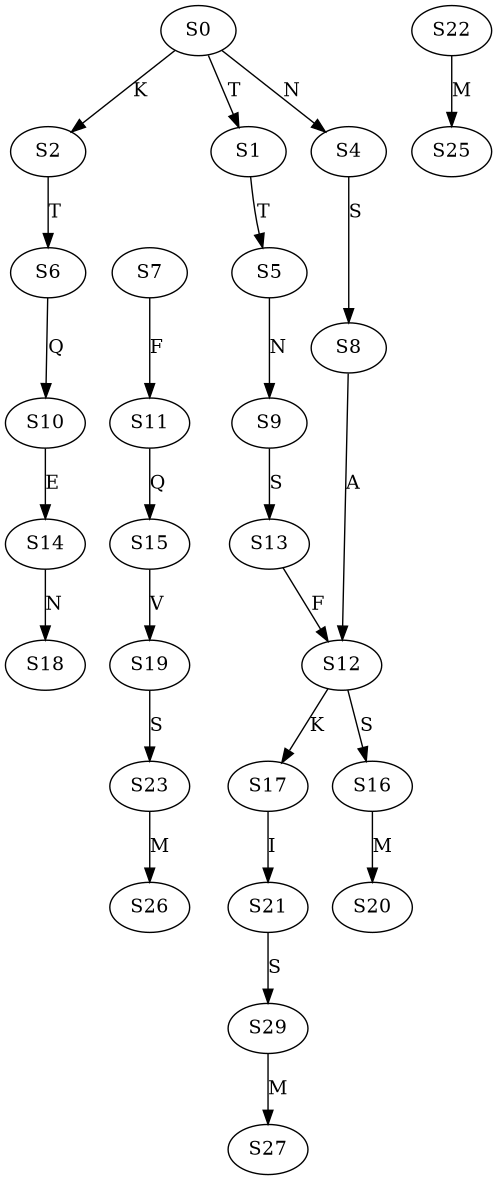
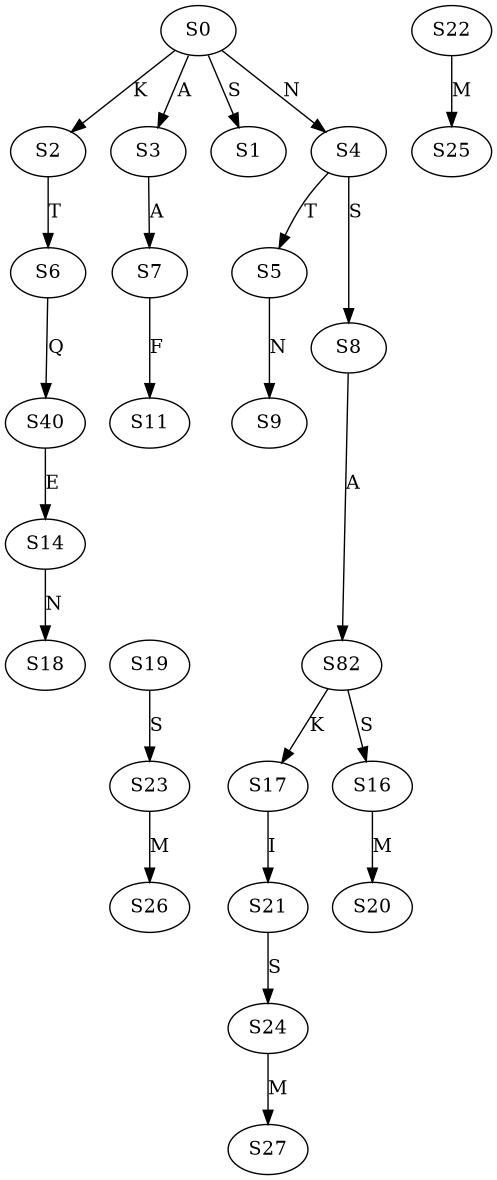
(235, 91) -> (235, 91)
none -> (148, 152)
(254, 206) -> (304, 202)
(45, 423) -> (45, 423)
(150, 544) -> none
(269, 544) -> none
(342, 665) -> (342, 665)
(268, 1028) -> (268, 1028)
